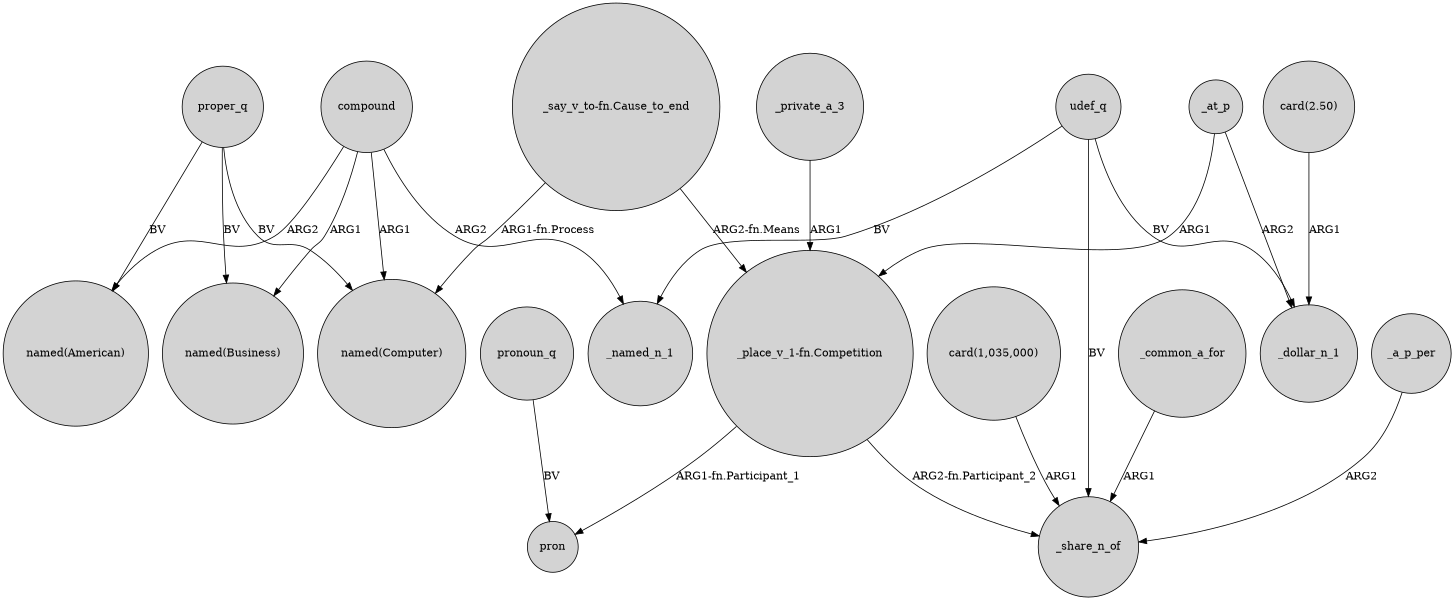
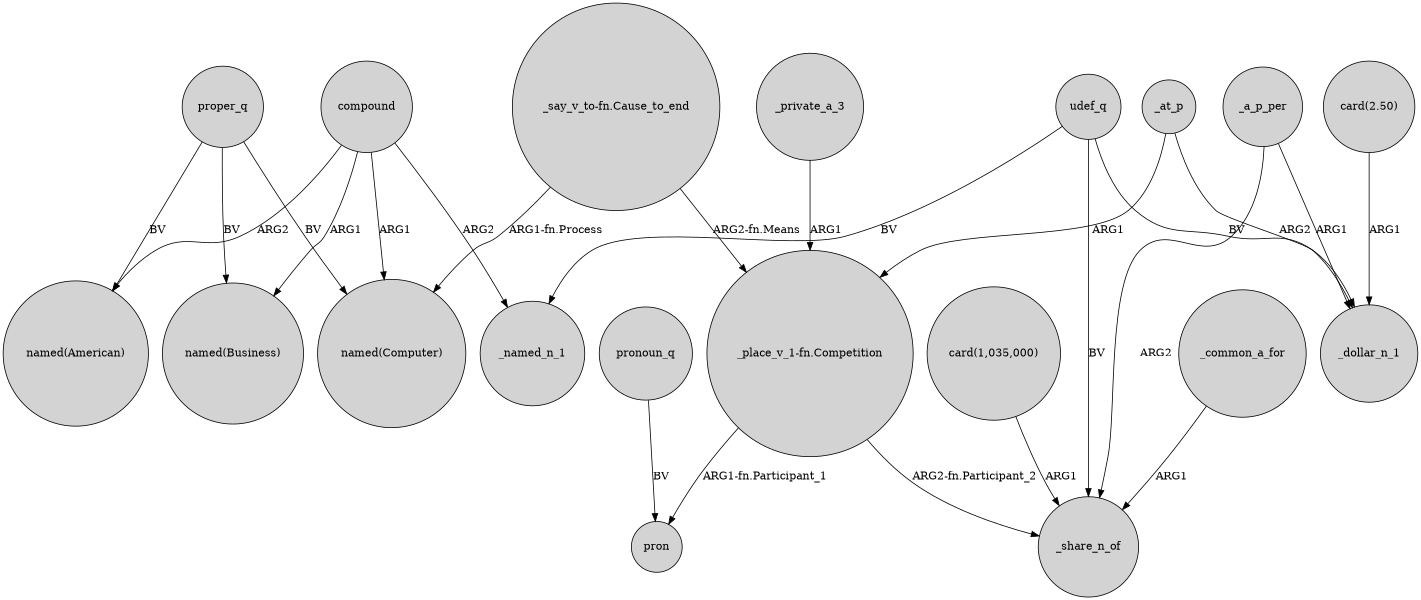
none -> (1313, 222)
